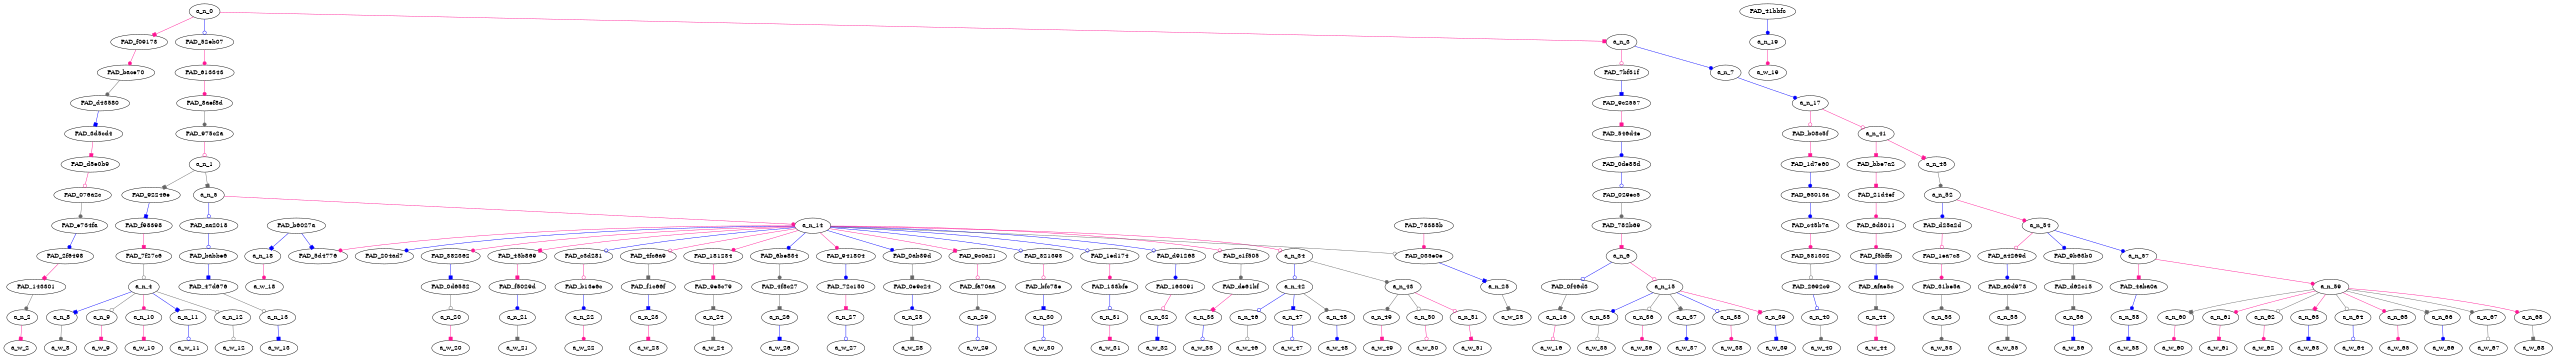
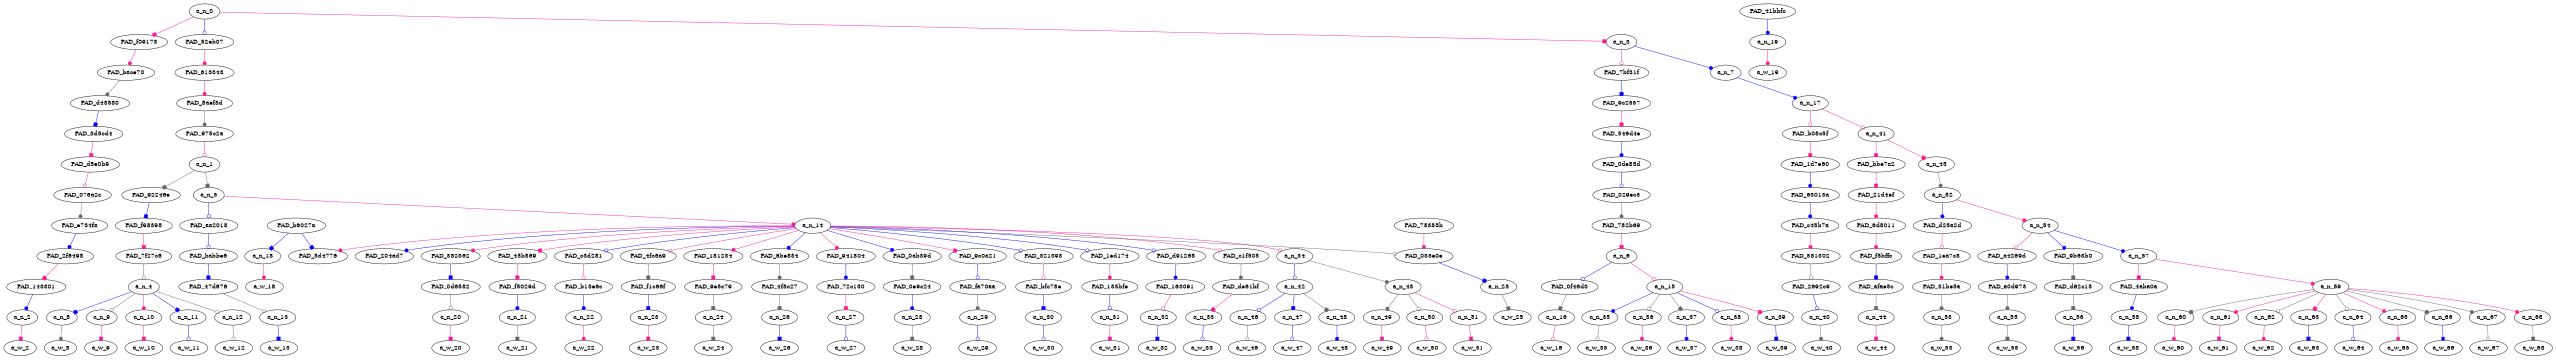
(978, 270) -> (978, 270)
(30, 301) -> (30, 301)
(1314, 301) -> (1314, 301)
